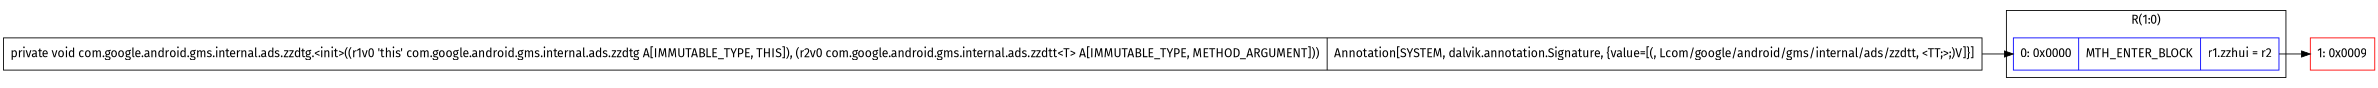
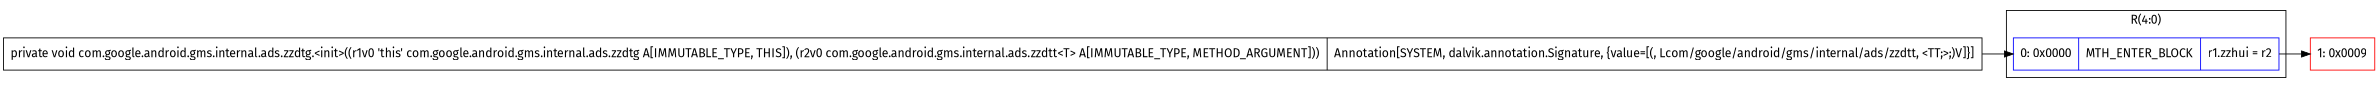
(2146, 20) -> (2146, 20)
